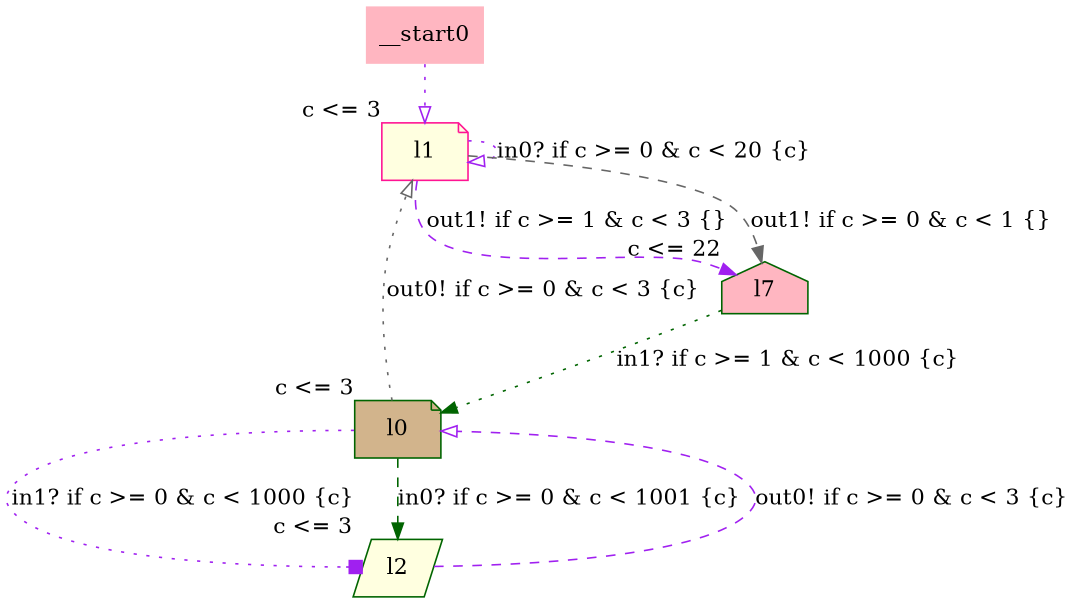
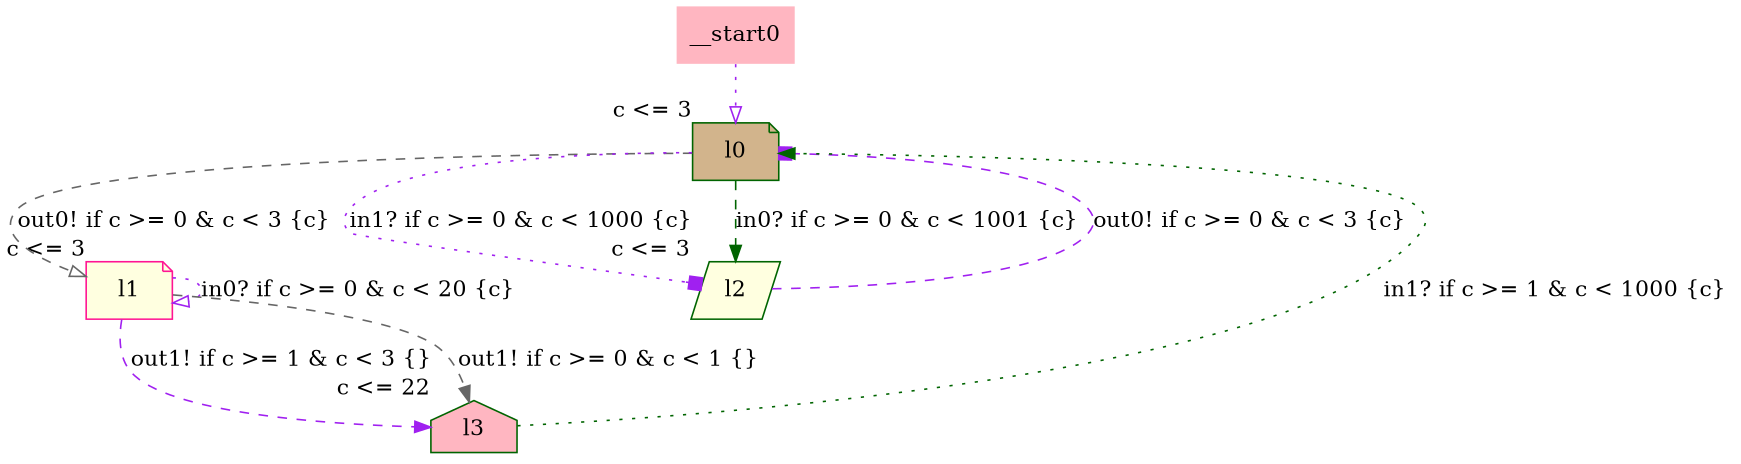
(425, 85) -> (736, 85)
(765, 290) -> (474, 429)
(383, 297) -> (304, 164)
(752, 509) -> (1089, 231)
